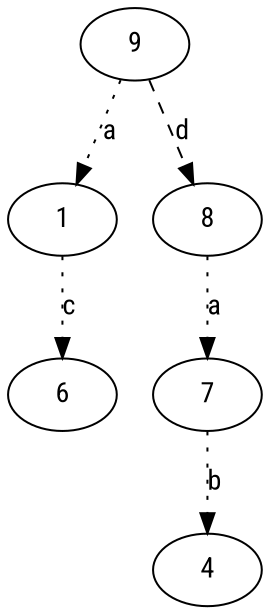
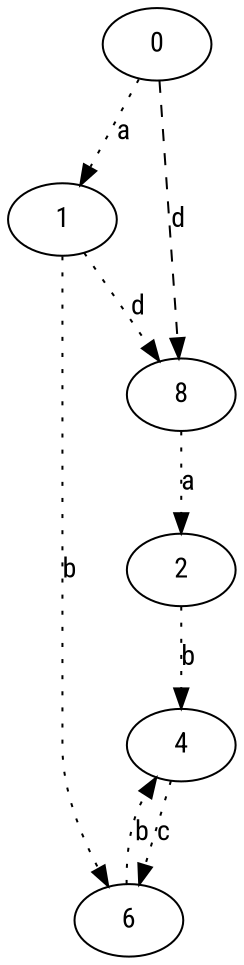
(135, 44) -> (157, 44)
none -> (116, 298)
(69, 307) -> (69, 570)
(207, 395) -> (181, 570)
none -> (158, 823)
none -> (130, 838)
